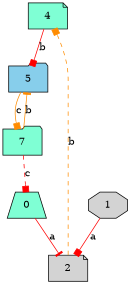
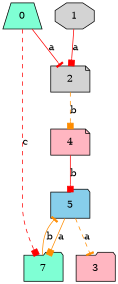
(48, 16) -> (70, 142)
(19, 111) -> (61, 237)
(24, 170) -> (22, 140)
none -> (96, 268)
